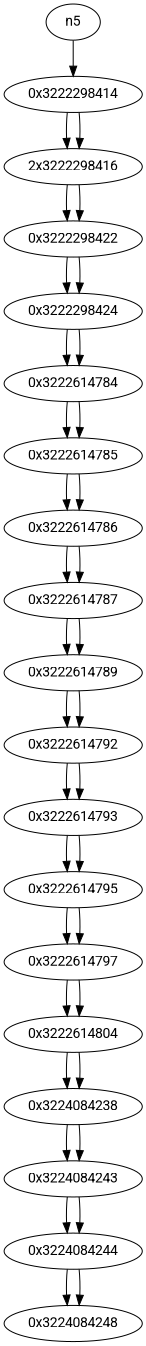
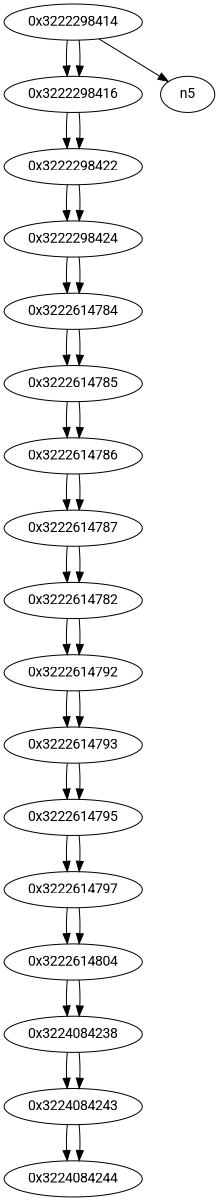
(73, 53) -> (129, 58)
(73, 167) -> (73, 94)
(73, 673) -> (73, 600)
(73, 1323) -> none
